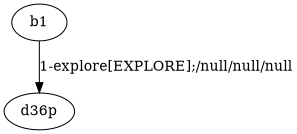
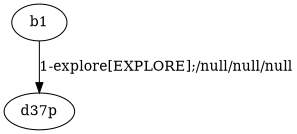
(39, 111) -> (39, 111)
